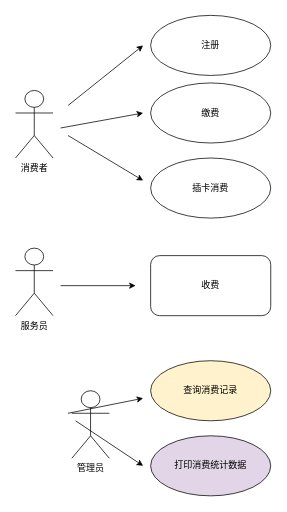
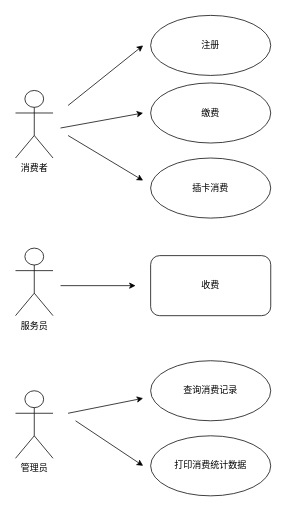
(210, 390) -> (210, 390)
(90, 424) -> (34, 424)
(210, 465) -> (210, 465)
